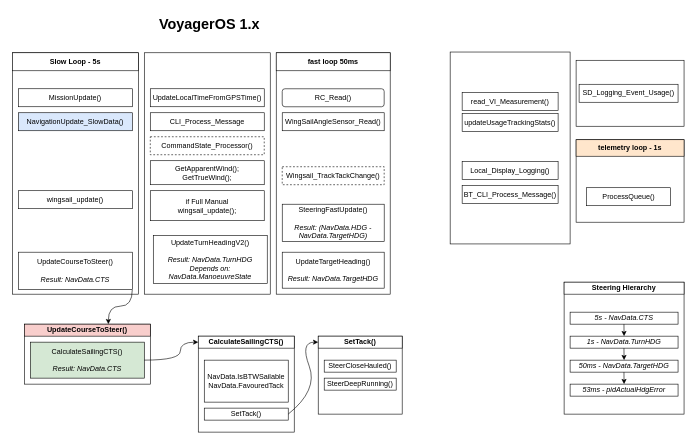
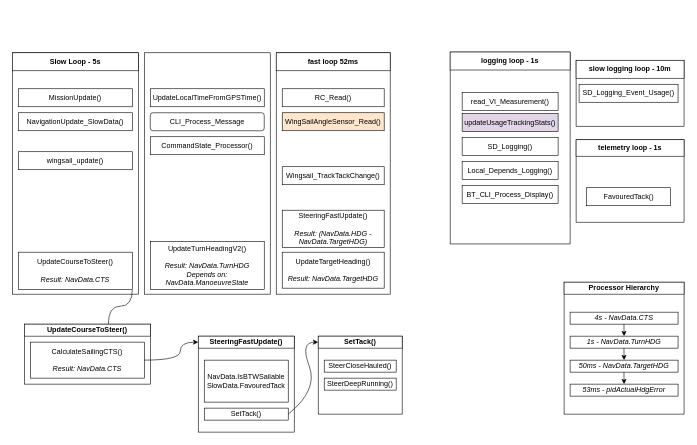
(213, 27) -> none
none -> (510, 61)
(333, 62) -> (333, 62)
none -> (630, 69)
(333, 98) -> (333, 98)
(75, 122) -> (75, 122)
(207, 122) -> (207, 122)
(333, 122) -> (333, 122)
(510, 123) -> (510, 123)
(207, 146) -> (207, 146)
none -> (510, 147)
(630, 148) -> (630, 148)
(510, 171) -> (510, 171)
(207, 173) -> none
(333, 176) -> (333, 176)
(510, 195) -> (510, 195)
(629, 197) -> (629, 197)
(75, 200) -> (75, 161)
(207, 206) -> none
(333, 223) -> (333, 229)
(210, 260) -> (207, 266)
(624, 288) -> (624, 288)
(108, 318) -> (109, 320)
(624, 318) -> (624, 318)
(87, 330) -> (87, 330)
(246, 342) -> (246, 342)
(87, 360) -> (87, 360)
(246, 381) -> (246, 381)
